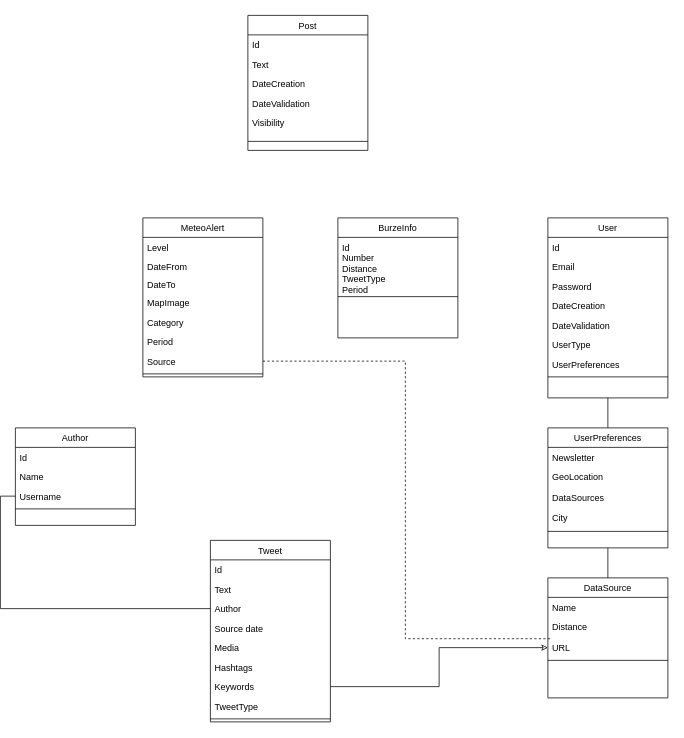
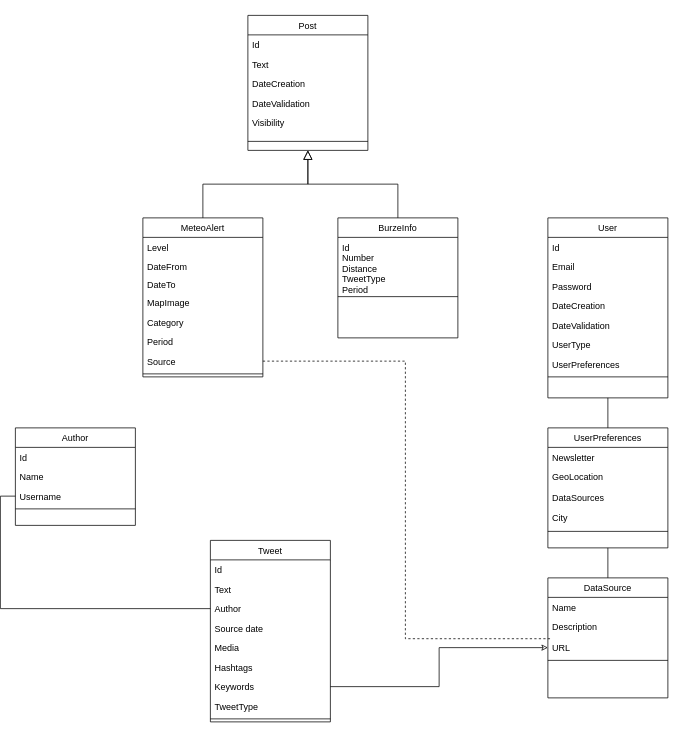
none -> (237, 184)
none -> (370, 184)
(571, 627) -> (577, 627)
